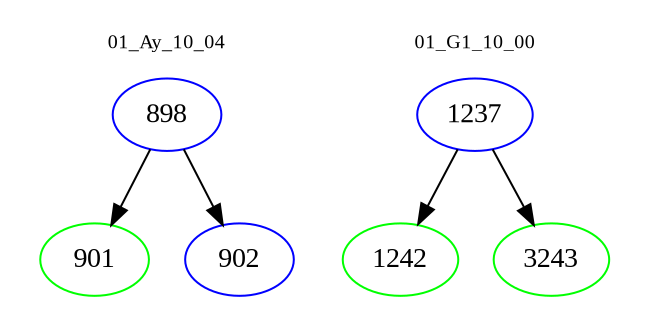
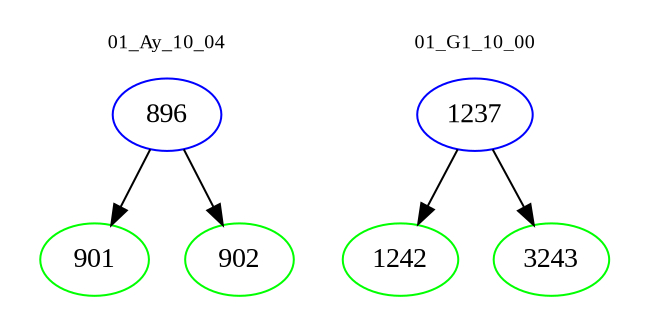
(167, 115) -> (167, 115)
(239, 260) -> (239, 260)
